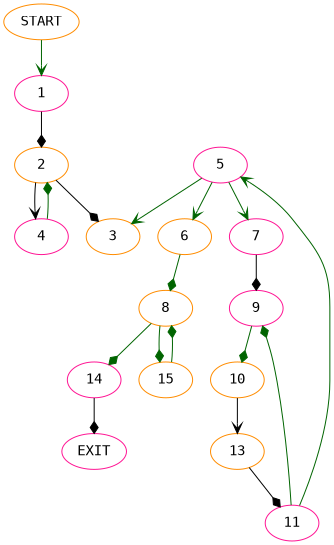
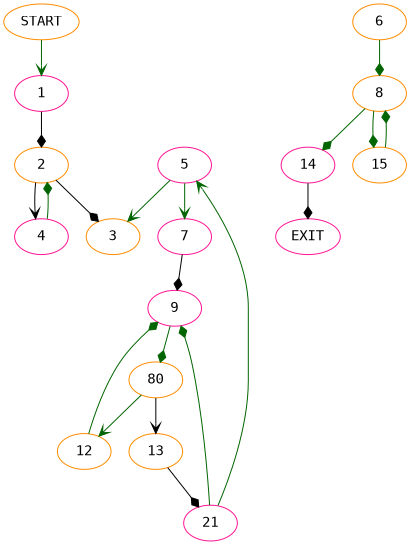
(205, 196) -> none
(237, 380) -> (156, 380)
none -> (84, 451)
(292, 523) -> (211, 523)
